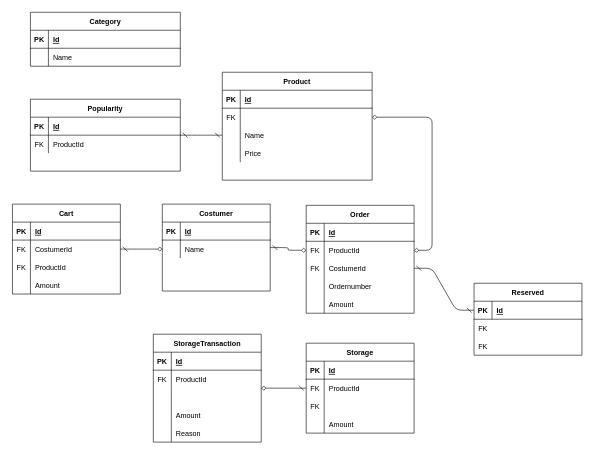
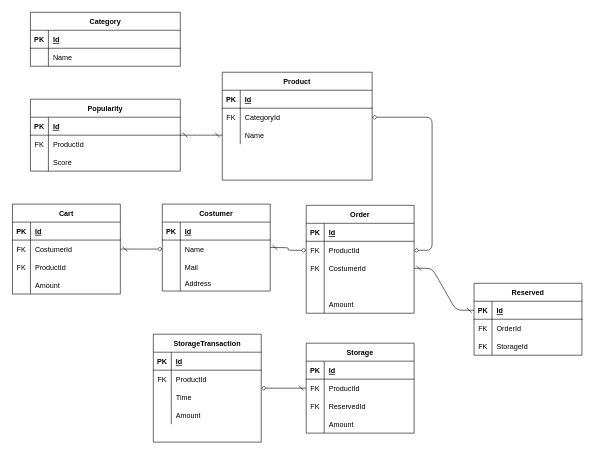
none -> (306, 117)
(306, 153) -> none
none -> (114, 162)
none -> (225, 267)
none -> (225, 284)
(369, 287) -> none
none -> (537, 329)
none -> (537, 347)
none -> (216, 398)
none -> (369, 407)
(216, 434) -> none
